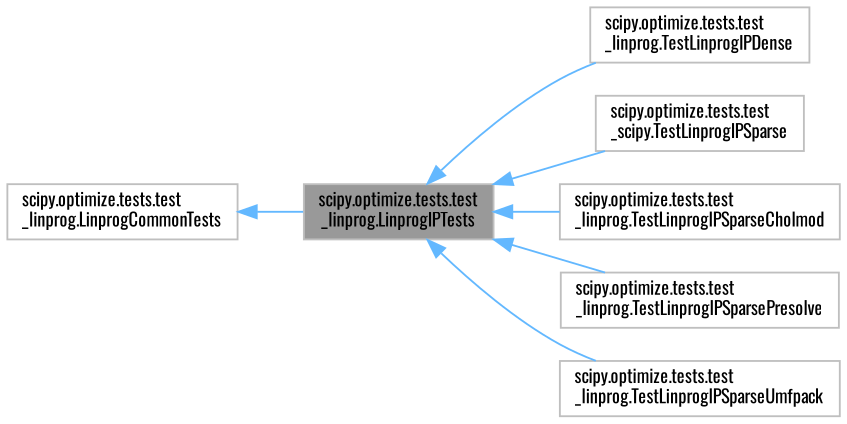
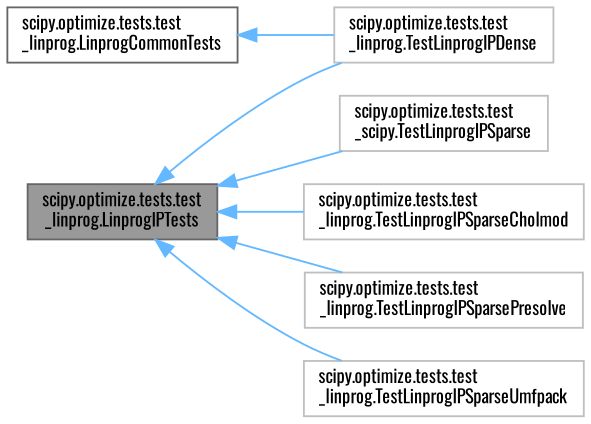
(122, 212) -> (122, 35)
(280, 212) -> (295, 35)
(399, 212) -> (122, 212)
